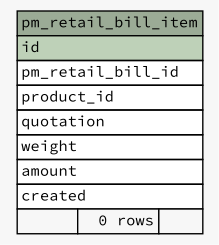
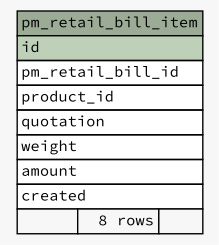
(126, 221) -> (126, 221)
